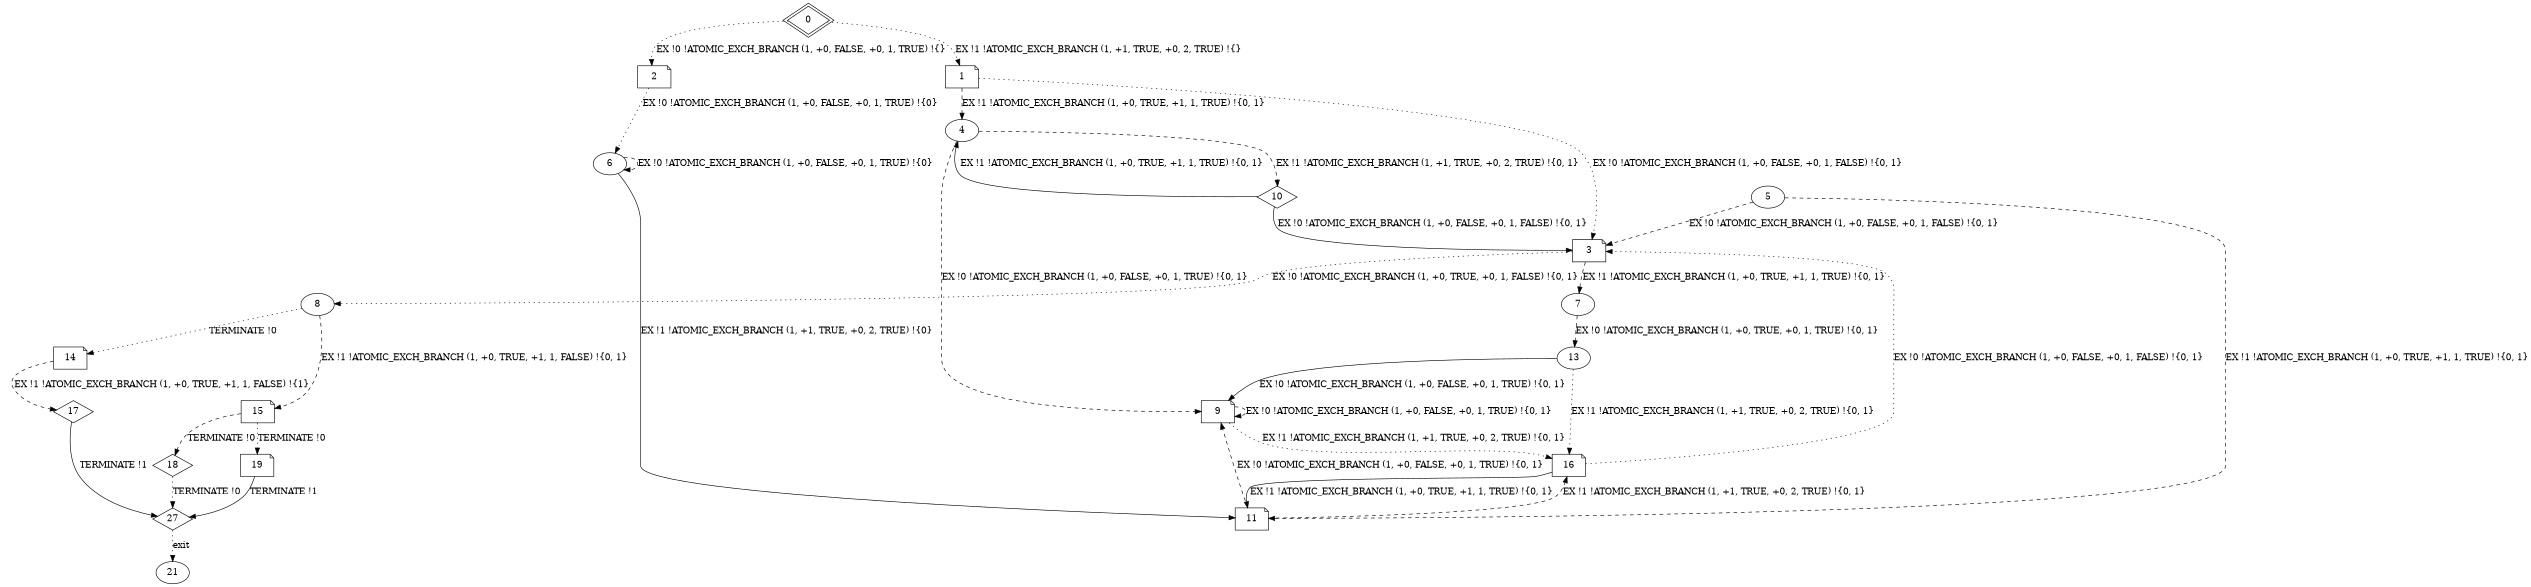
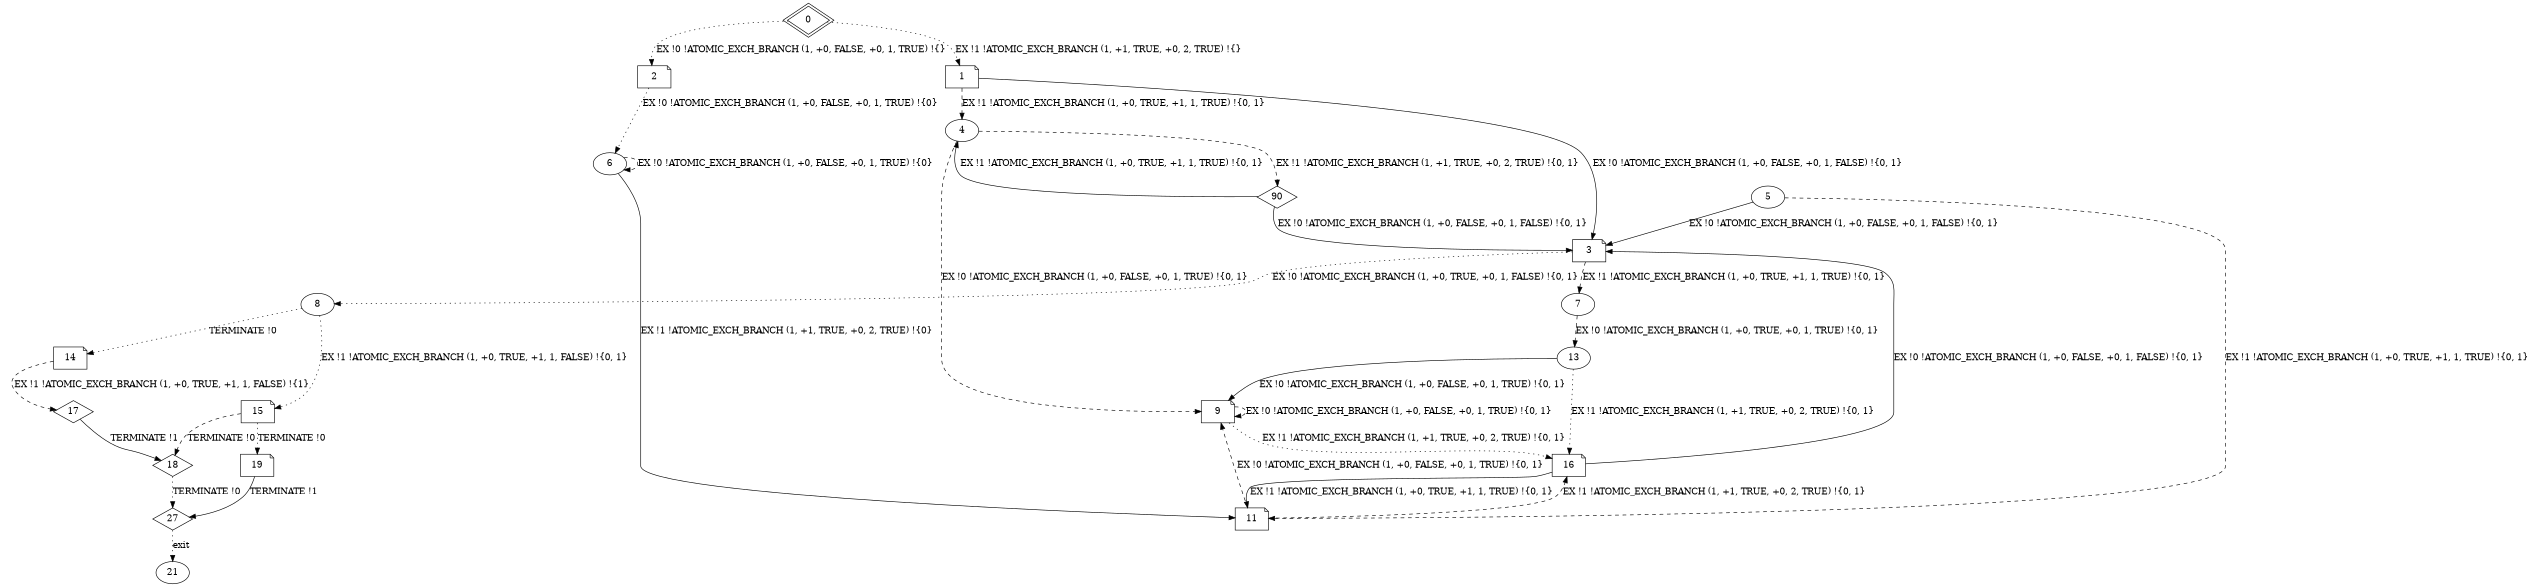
(1325, 103) -> (1325, 103)
(1277, 197) -> (1277, 197)
(1683, 223) -> (1683, 223)
(1894, 362) -> (1894, 362)
(318, 370) -> (318, 370)
(89, 486) -> (114, 445)
